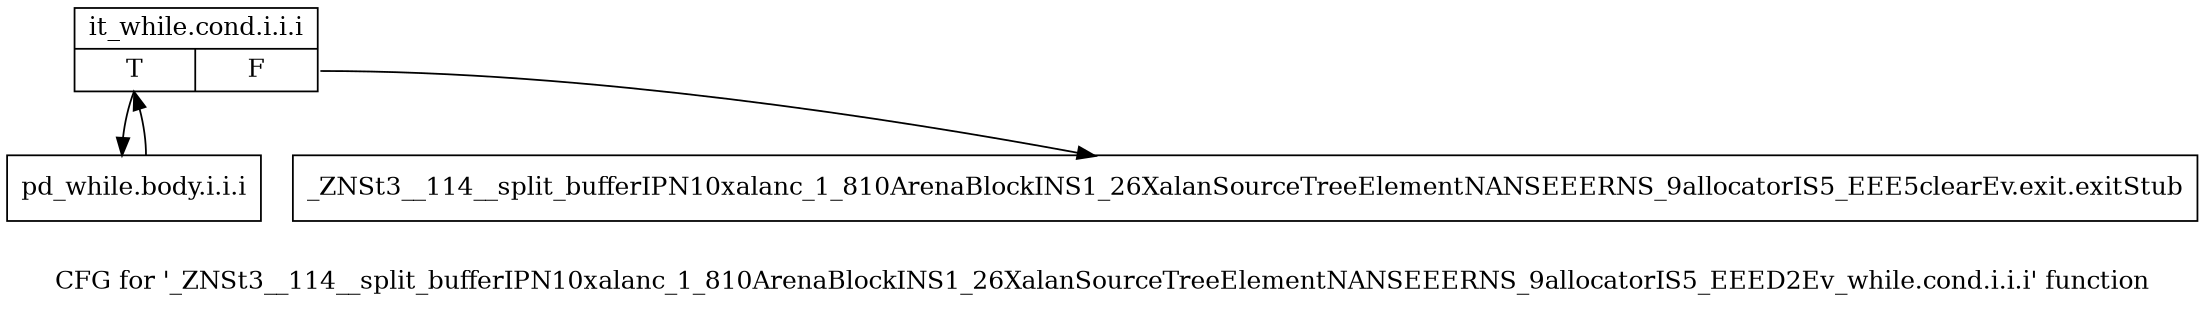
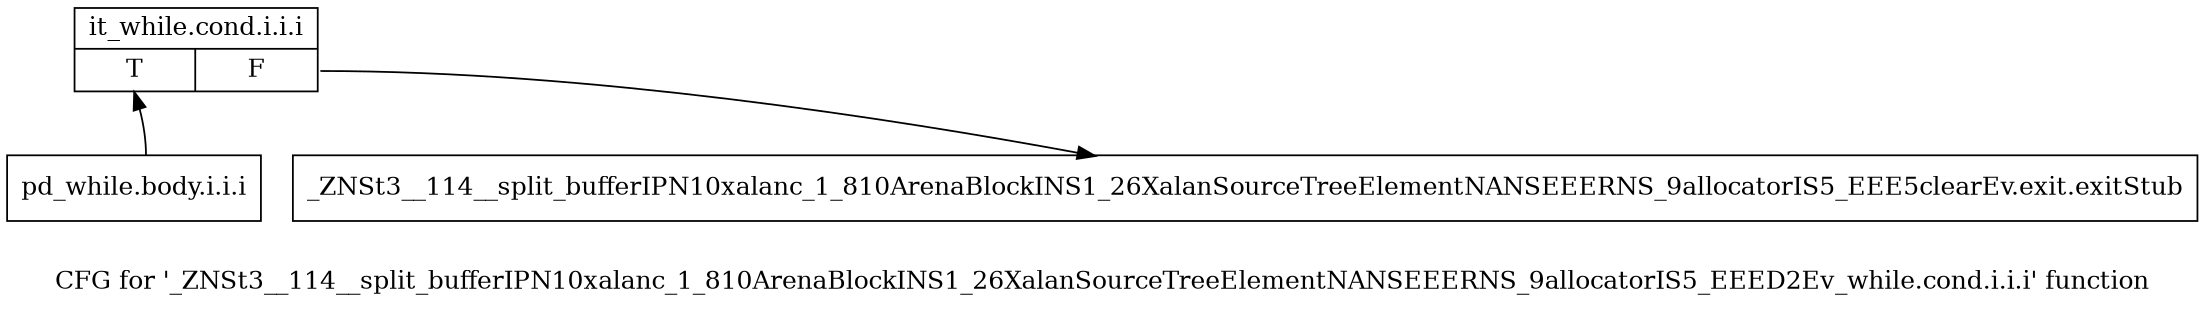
(127, 114) -> none
